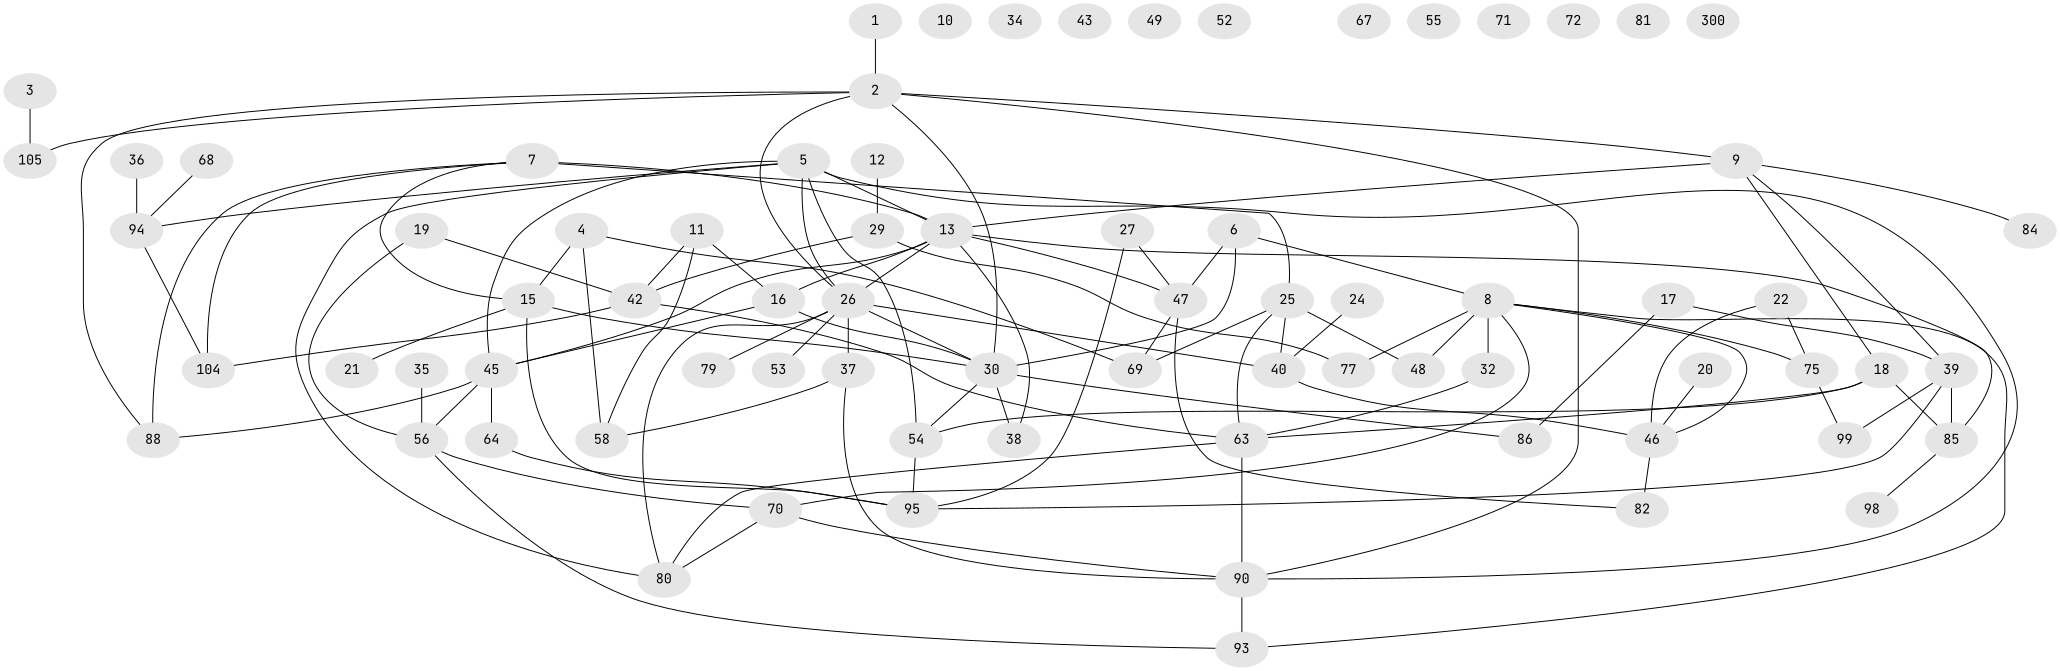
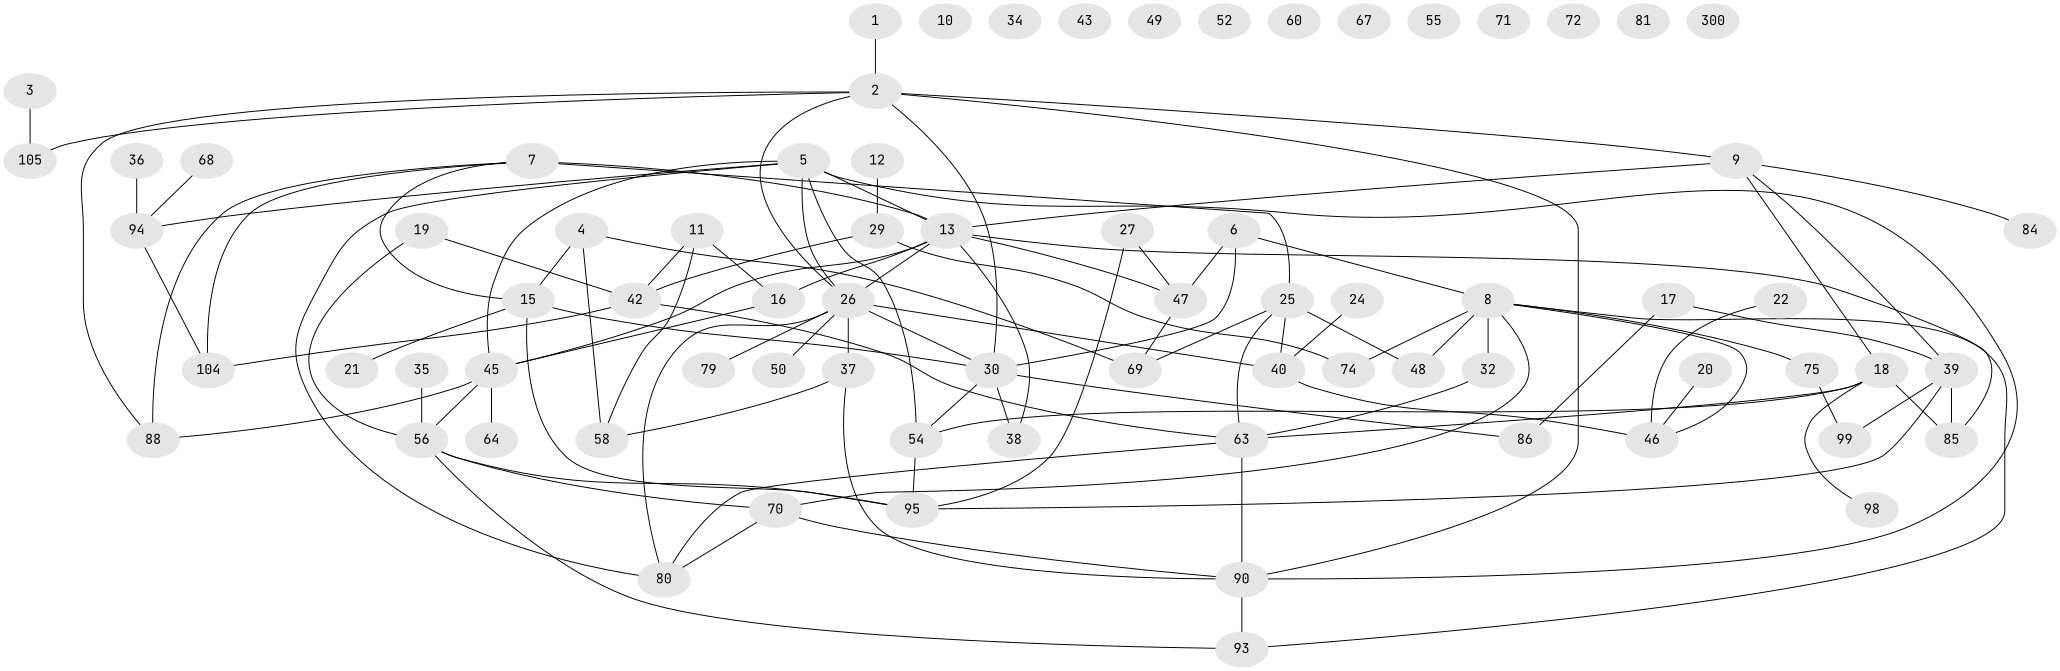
none -> (1294, 21)
(1796, 335) -> none
(885, 336) -> none
(778, 370) -> (778, 370)
(1348, 370) -> (1348, 370)
(1912, 475) -> (1805, 436)
(699, 482) -> (607, 482)
(1642, 510) -> none
